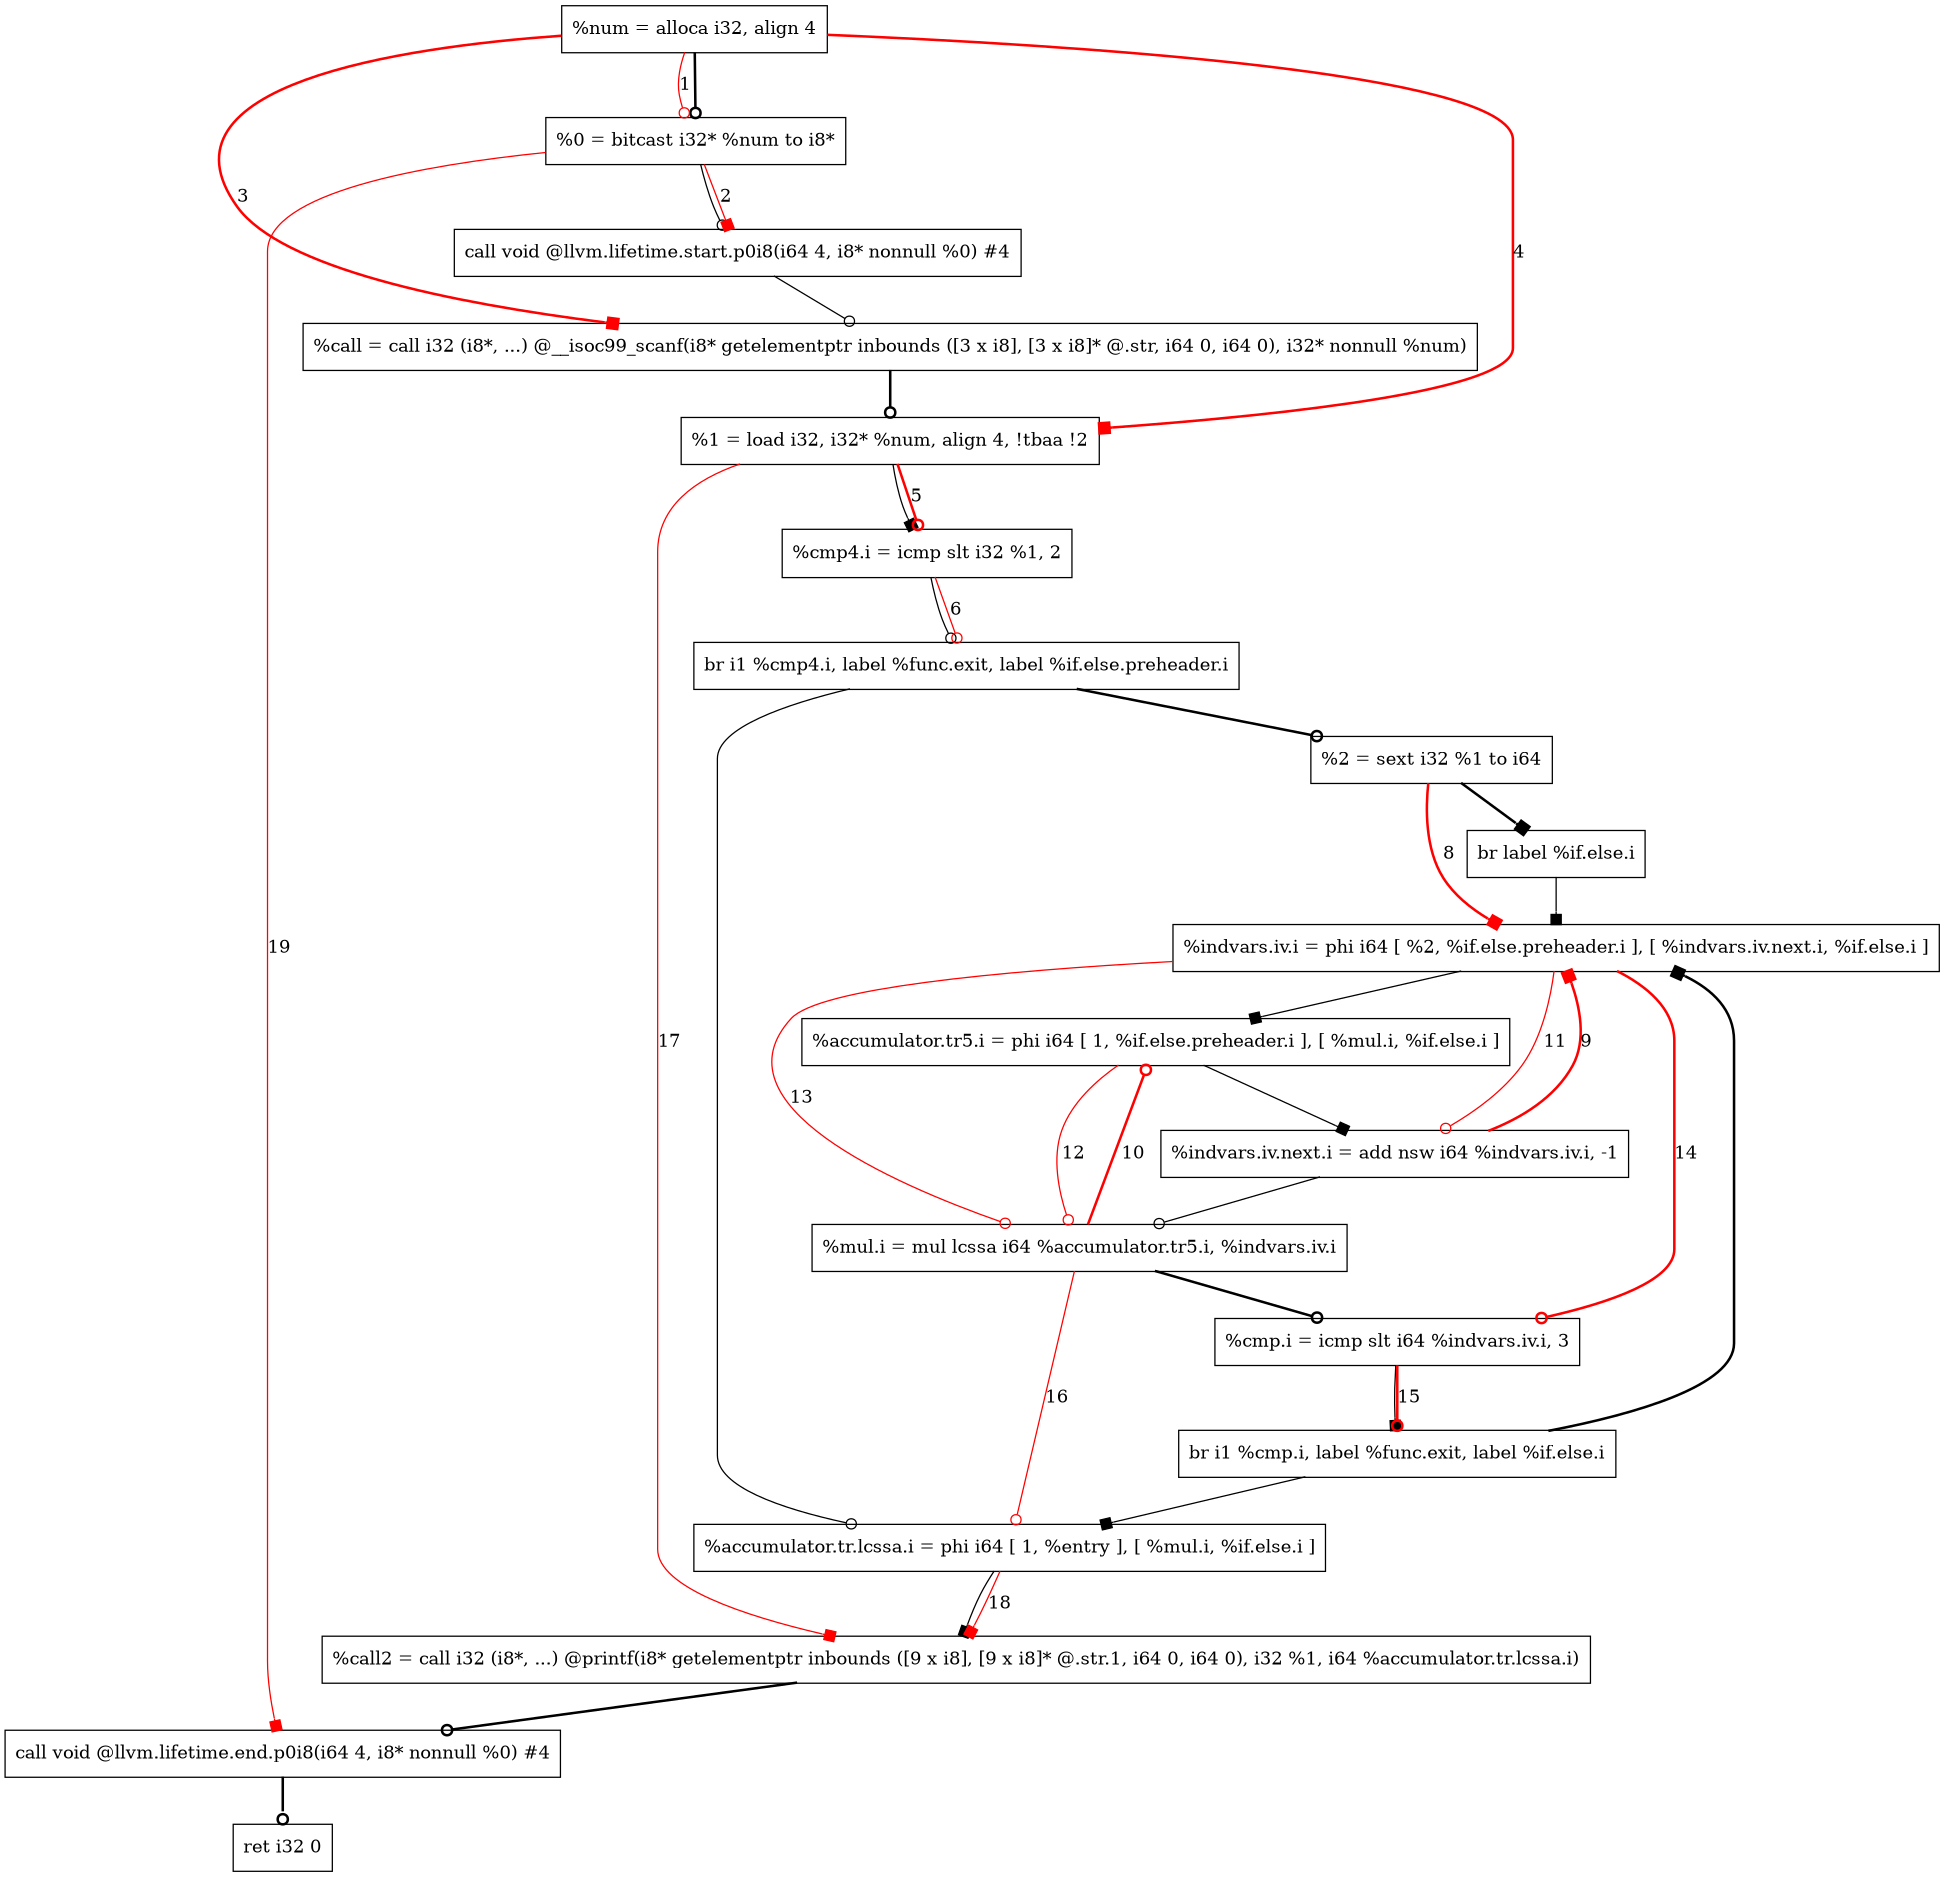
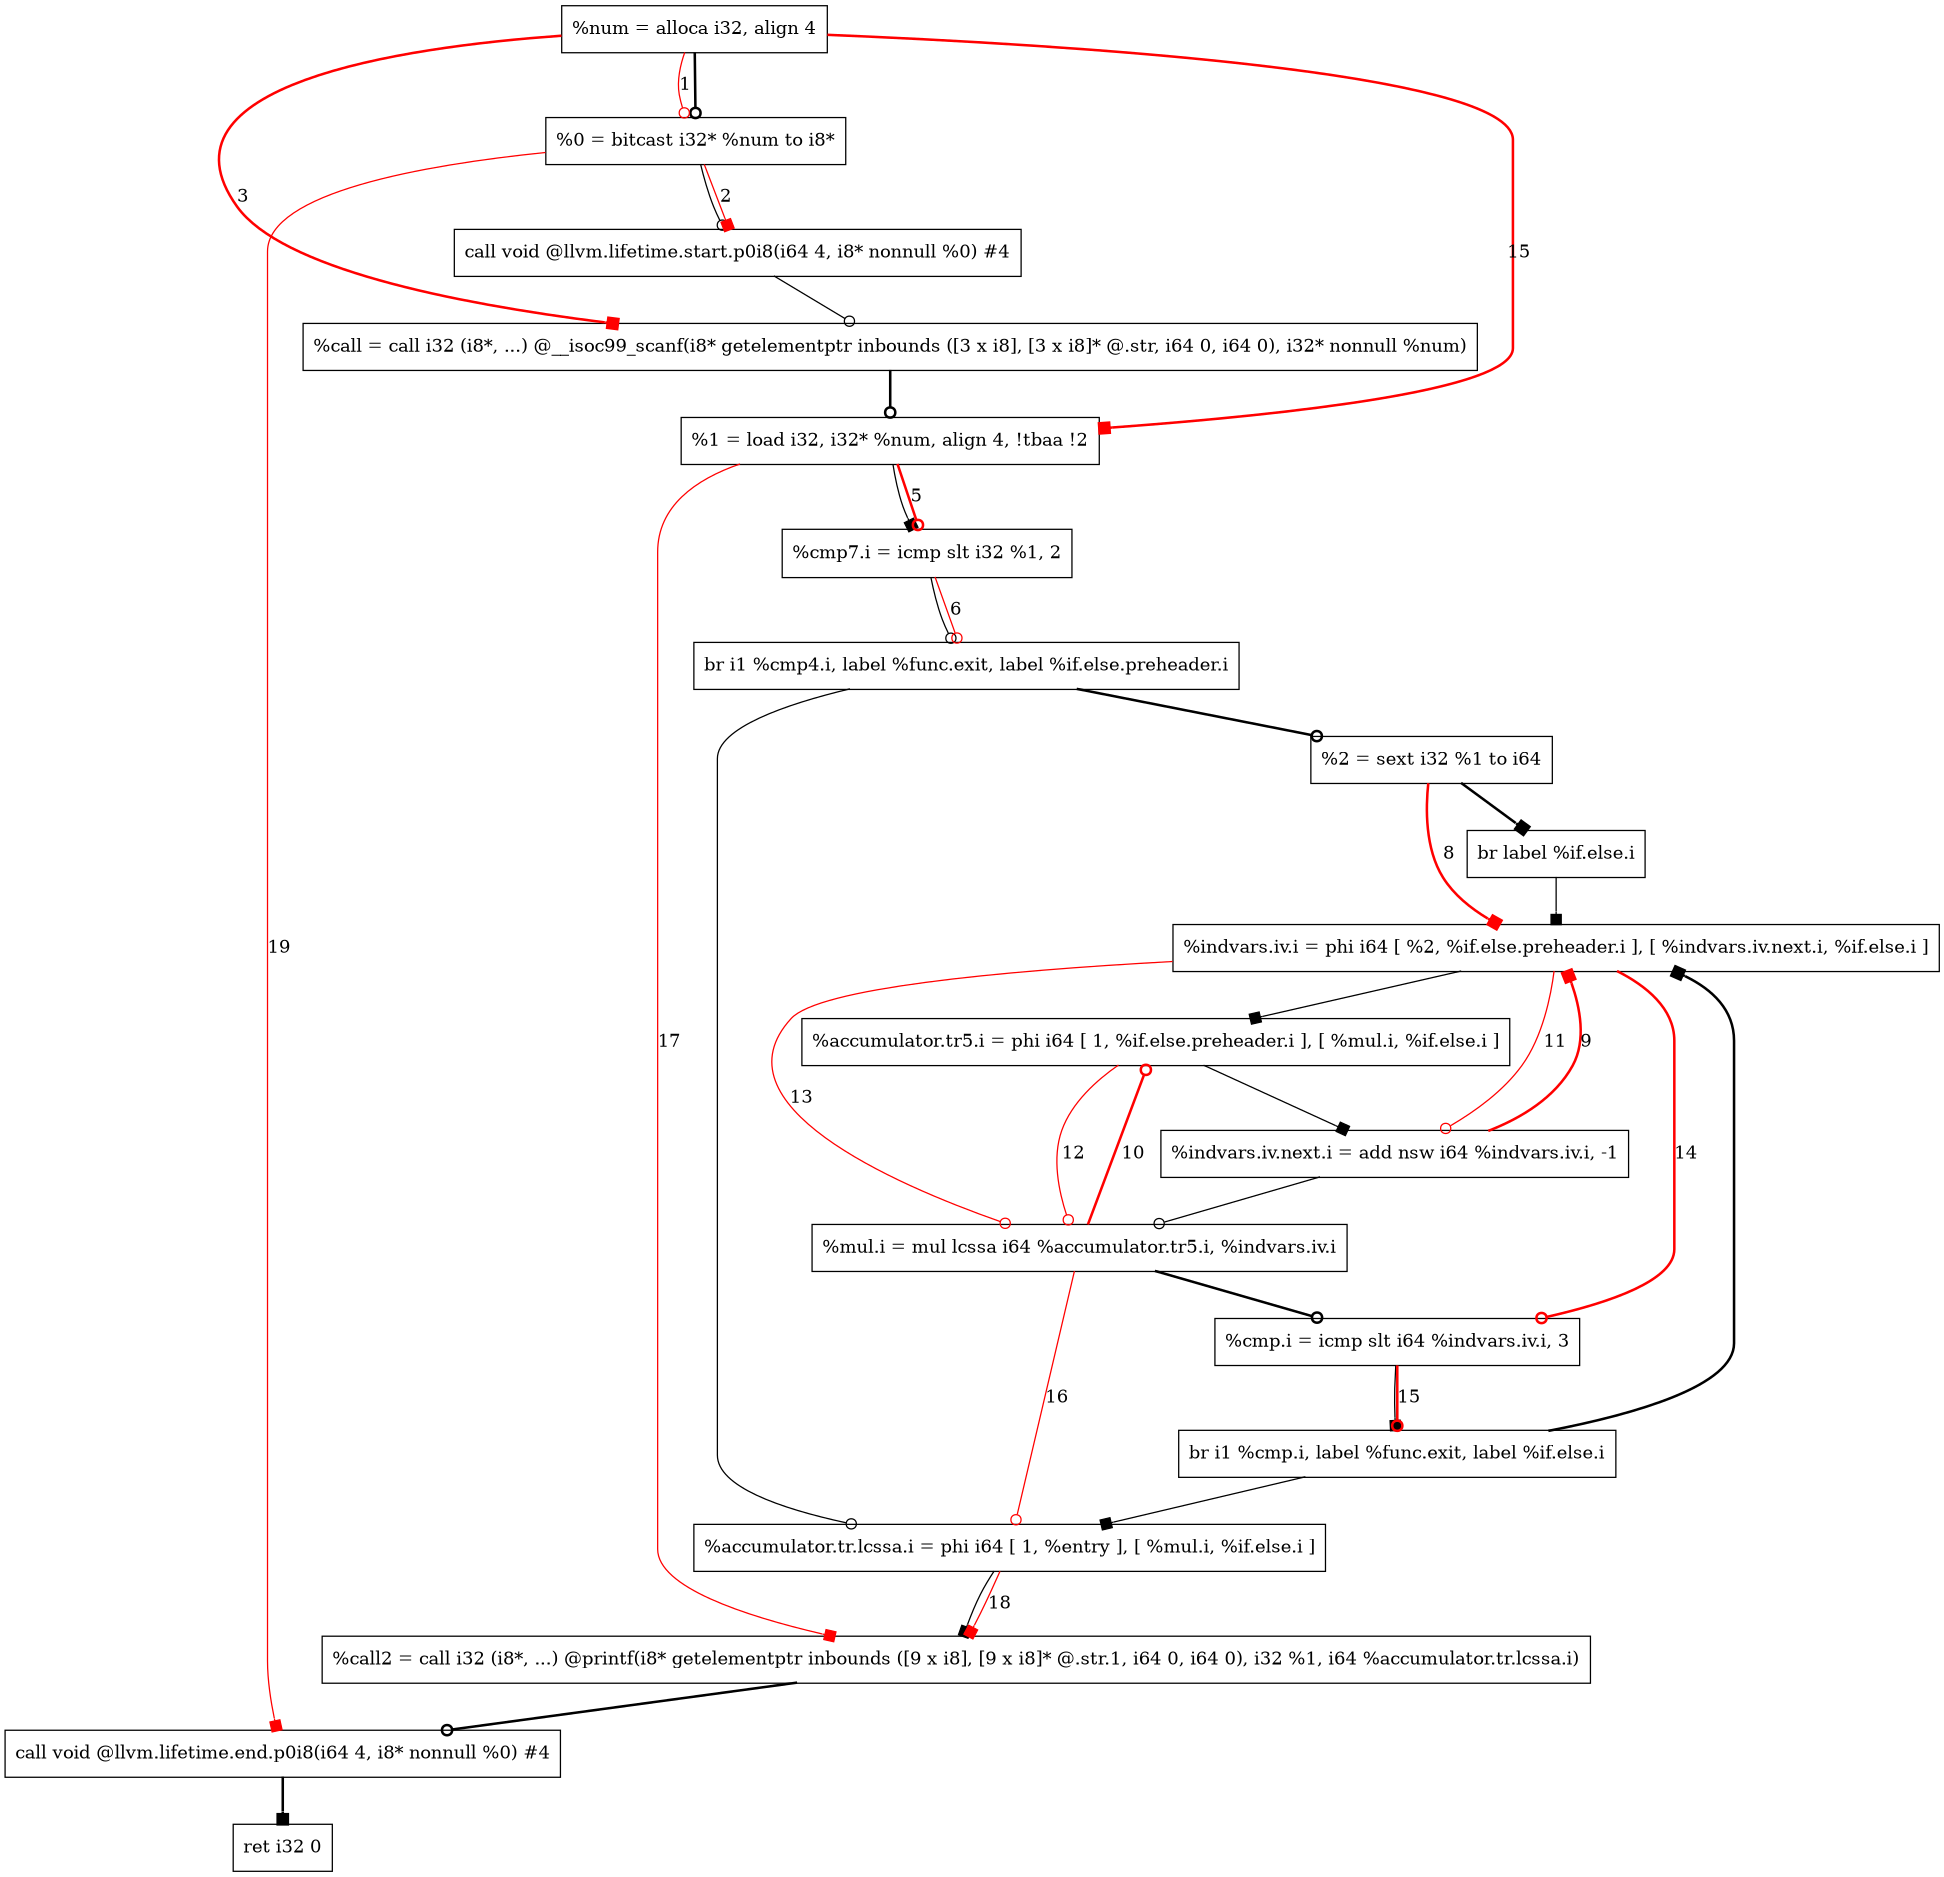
(1519, 253) -> (1519, 253)
(927, 553) -> (927, 553)
(283, 1794) -> (283, 1794)
